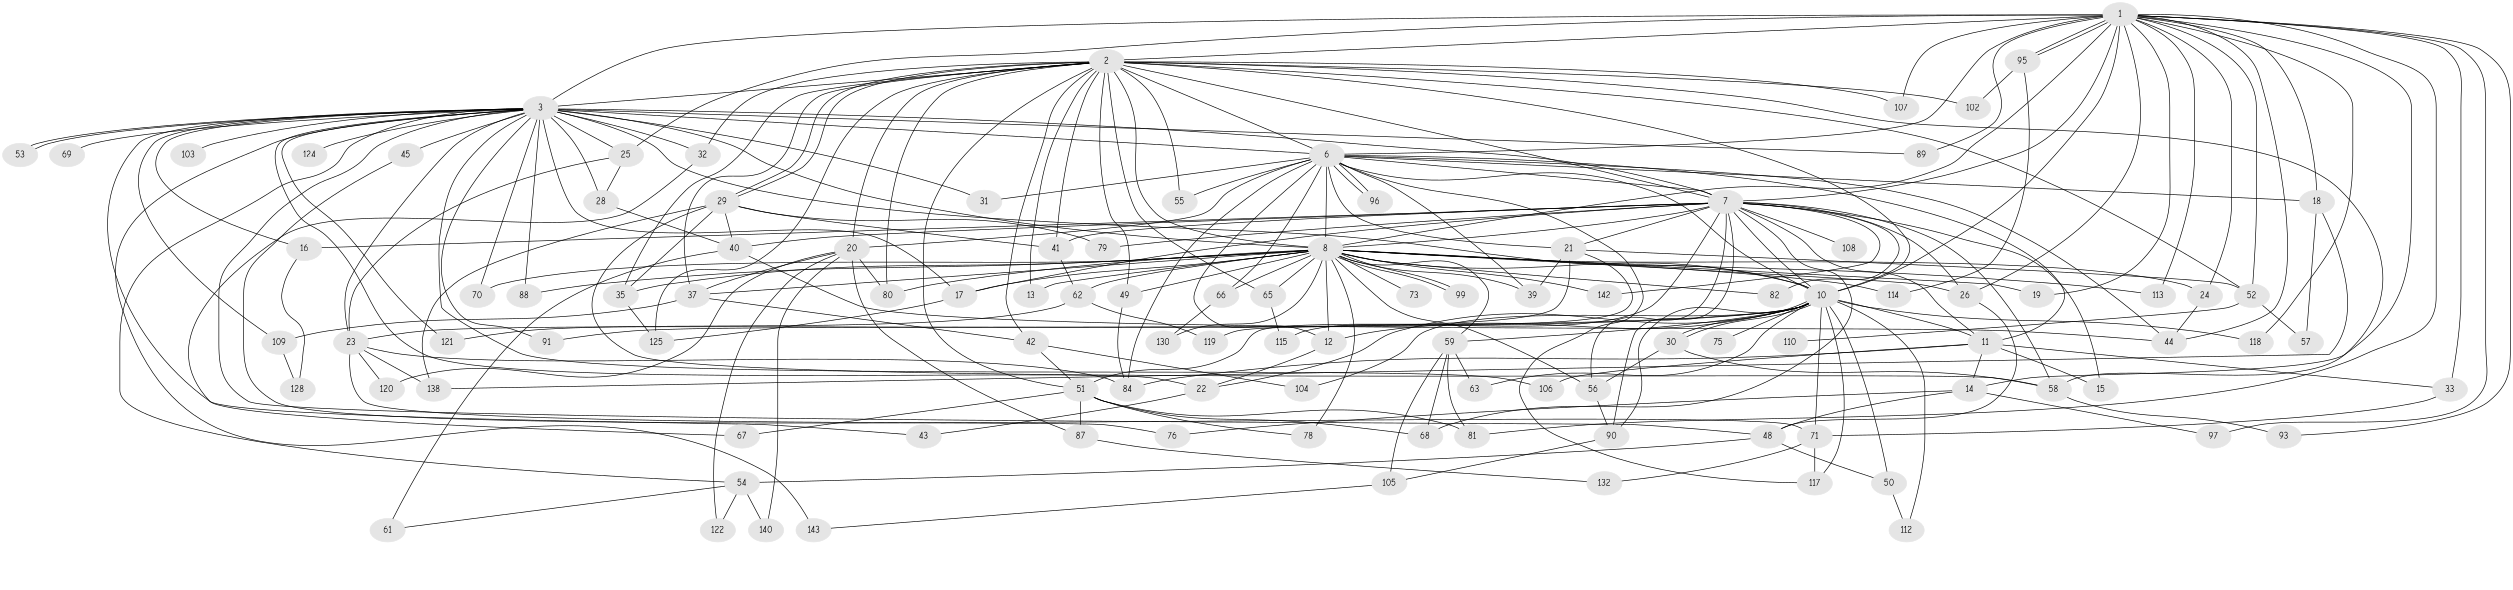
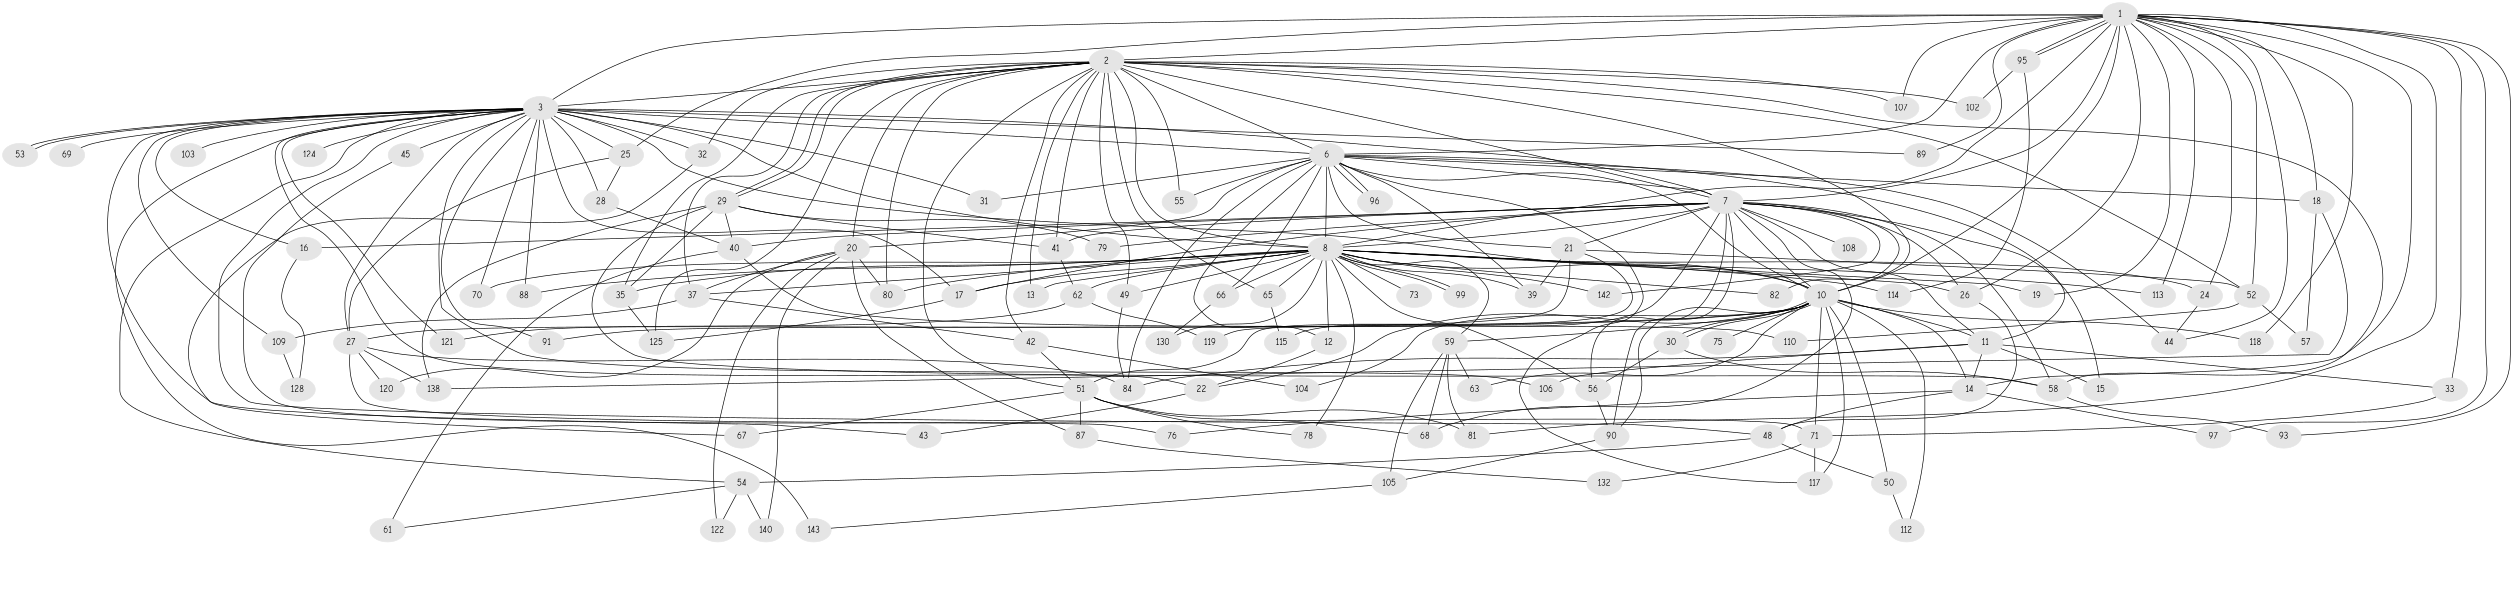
(1578, 326) -> (1926, 326)
(1727, 329) -> (990, 323)
(351, 343) -> (351, 343)
